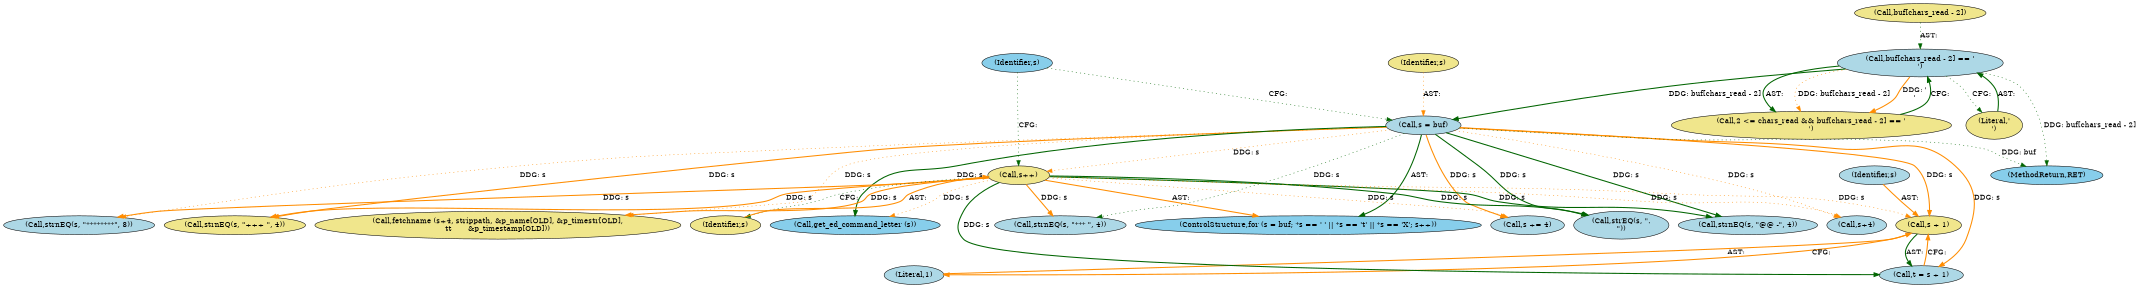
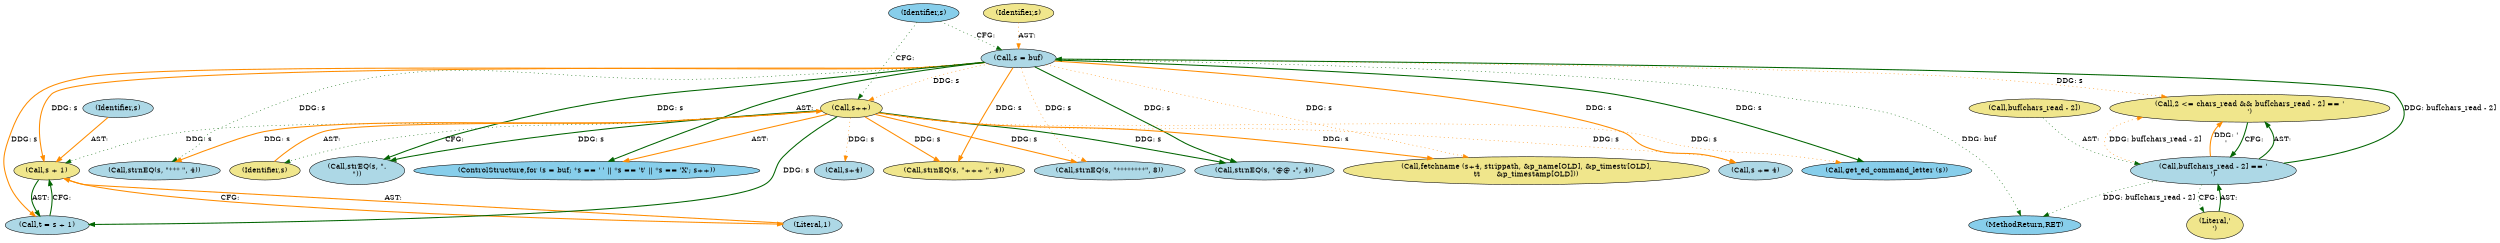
(1646, 165) -> (1831, 72)
(1478, 188) -> (274, 126)
(1927, 253) -> (52, 201)
